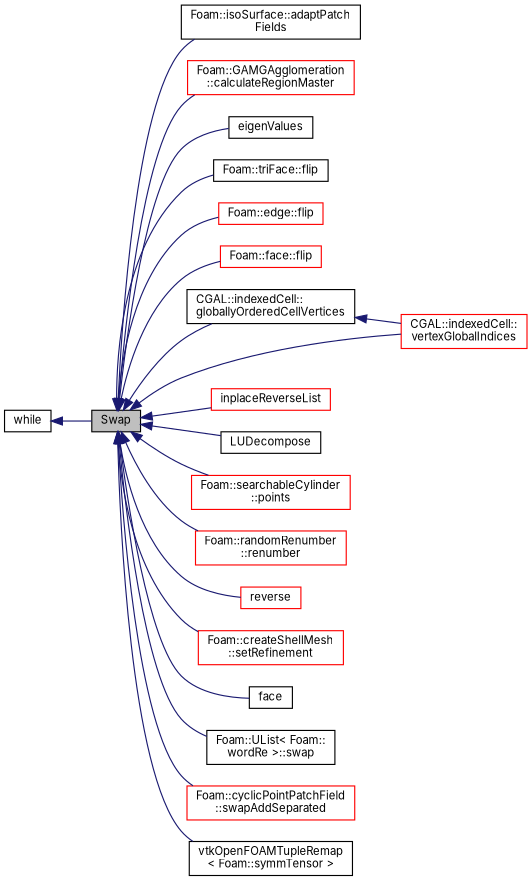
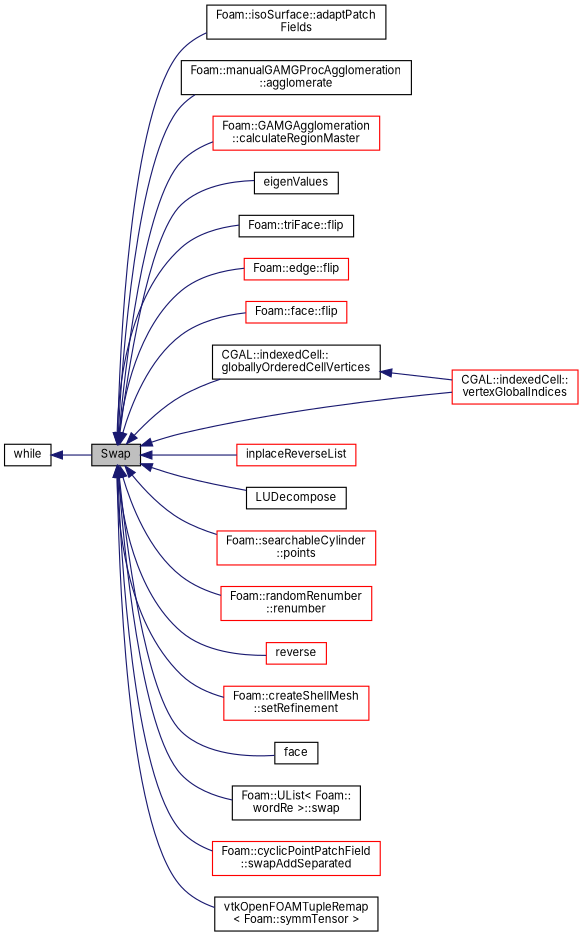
none -> (296, 78)
